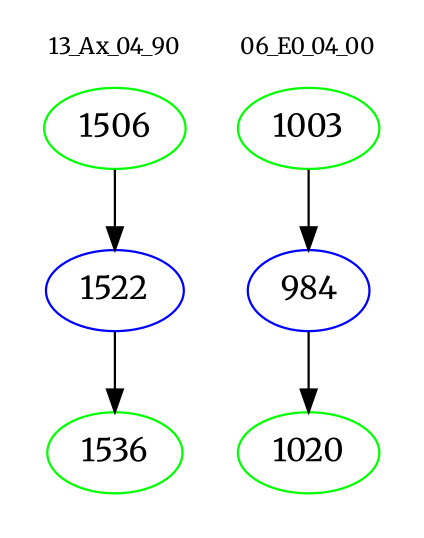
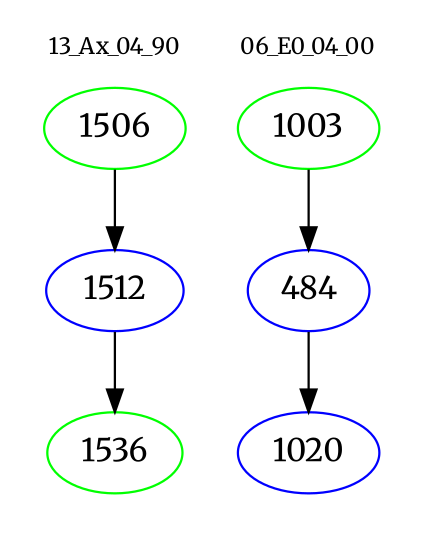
(115, 291) -> (115, 291)
(309, 291) -> (309, 291)
(309, 453) -> (309, 453)
